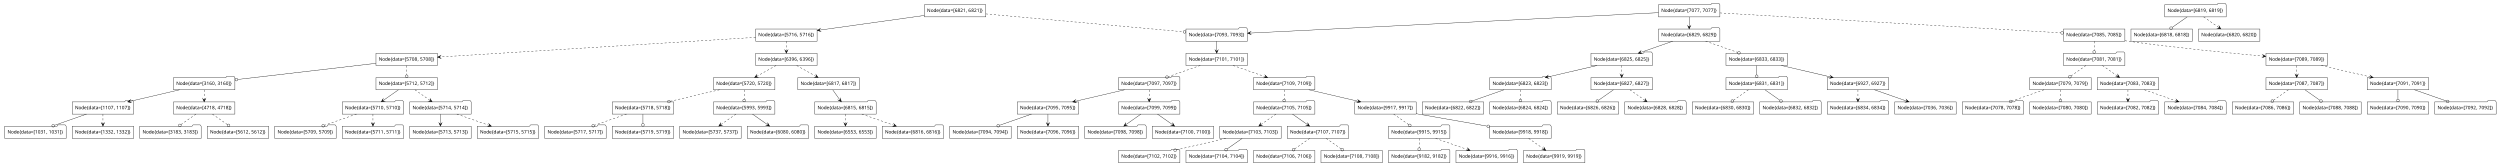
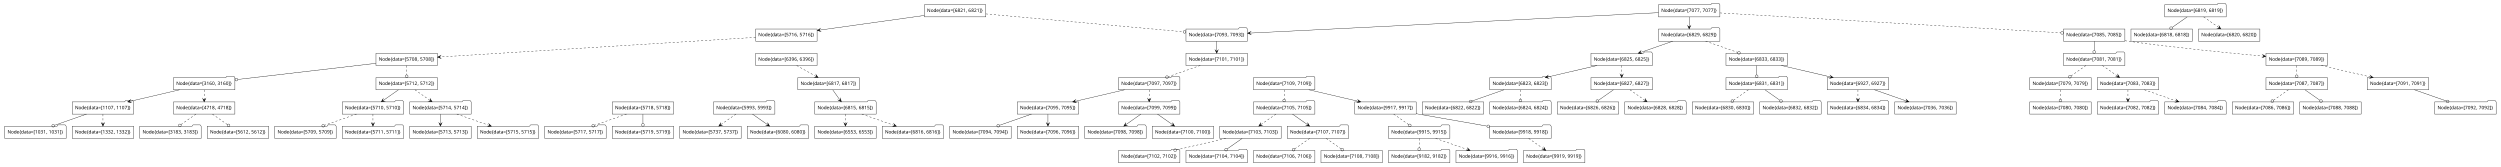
(786, 46) -> none
(2094, 46) -> (2094, 46)
(2297, 70) -> (2297, 70)
(1249, 71) -> none
(744, 84) -> none
(1993, 108) -> none
(2398, 108) -> none
